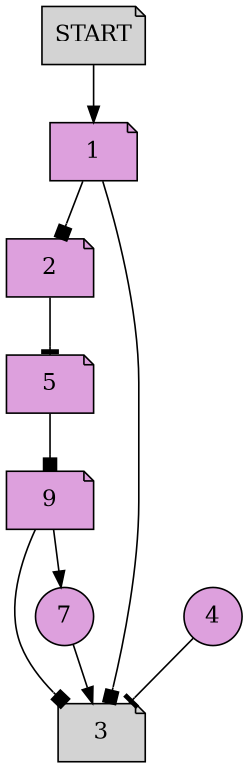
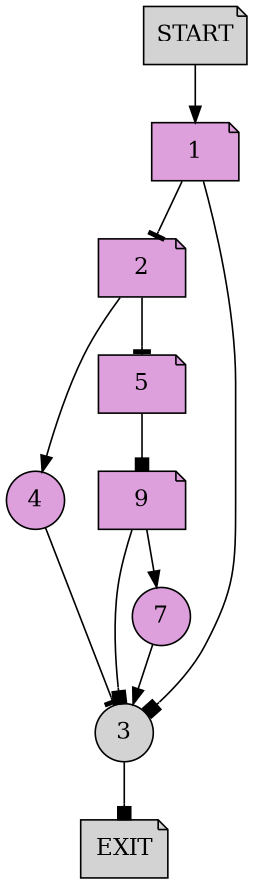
(75, 202) -> (170, 206)
none -> (76, 373)
(102, 733) -> (124, 733)
none -> (124, 849)
